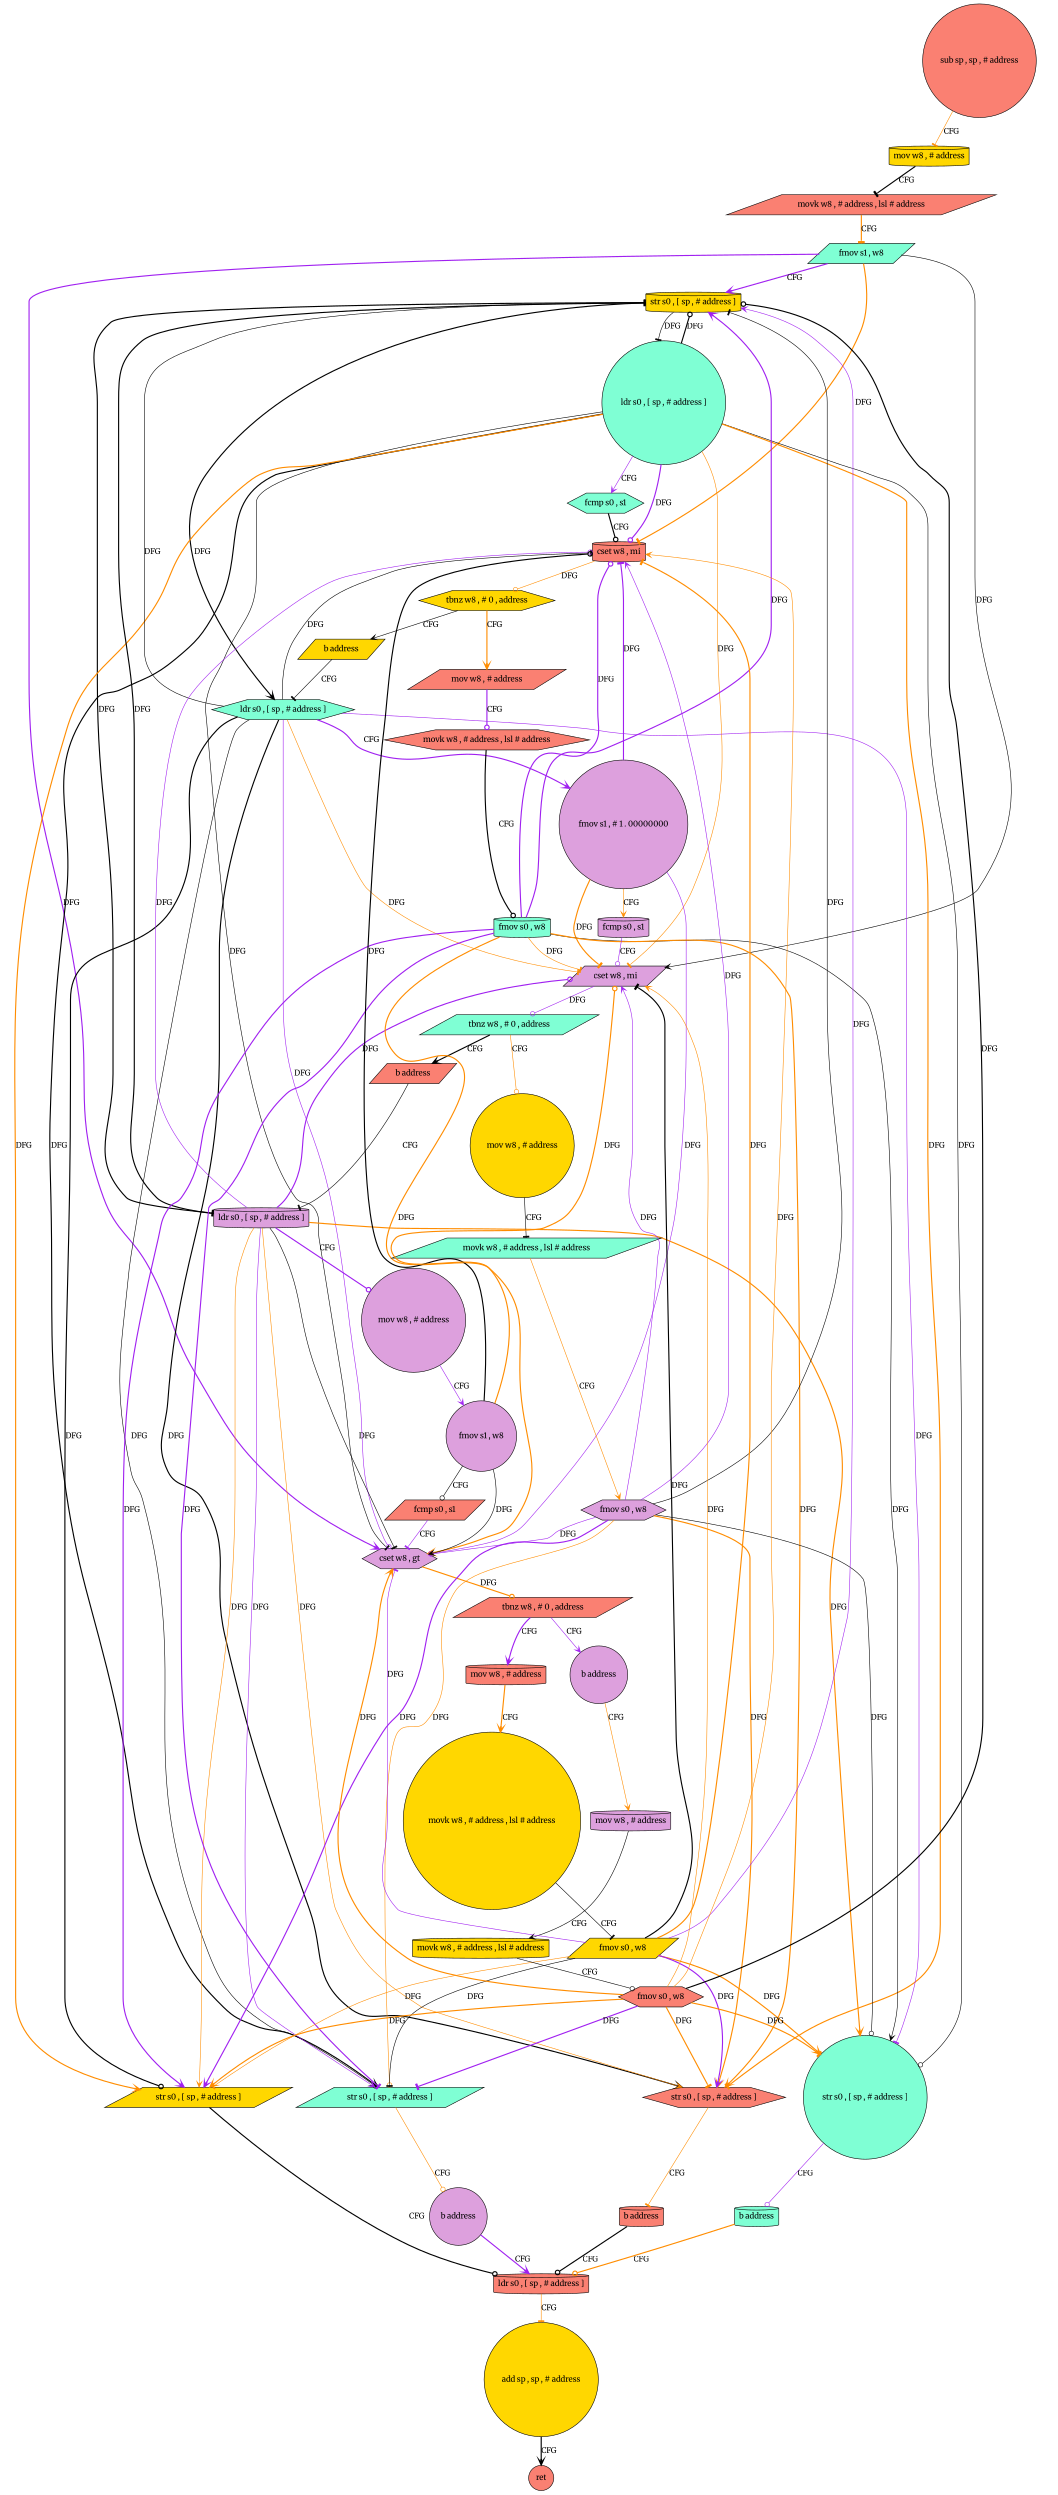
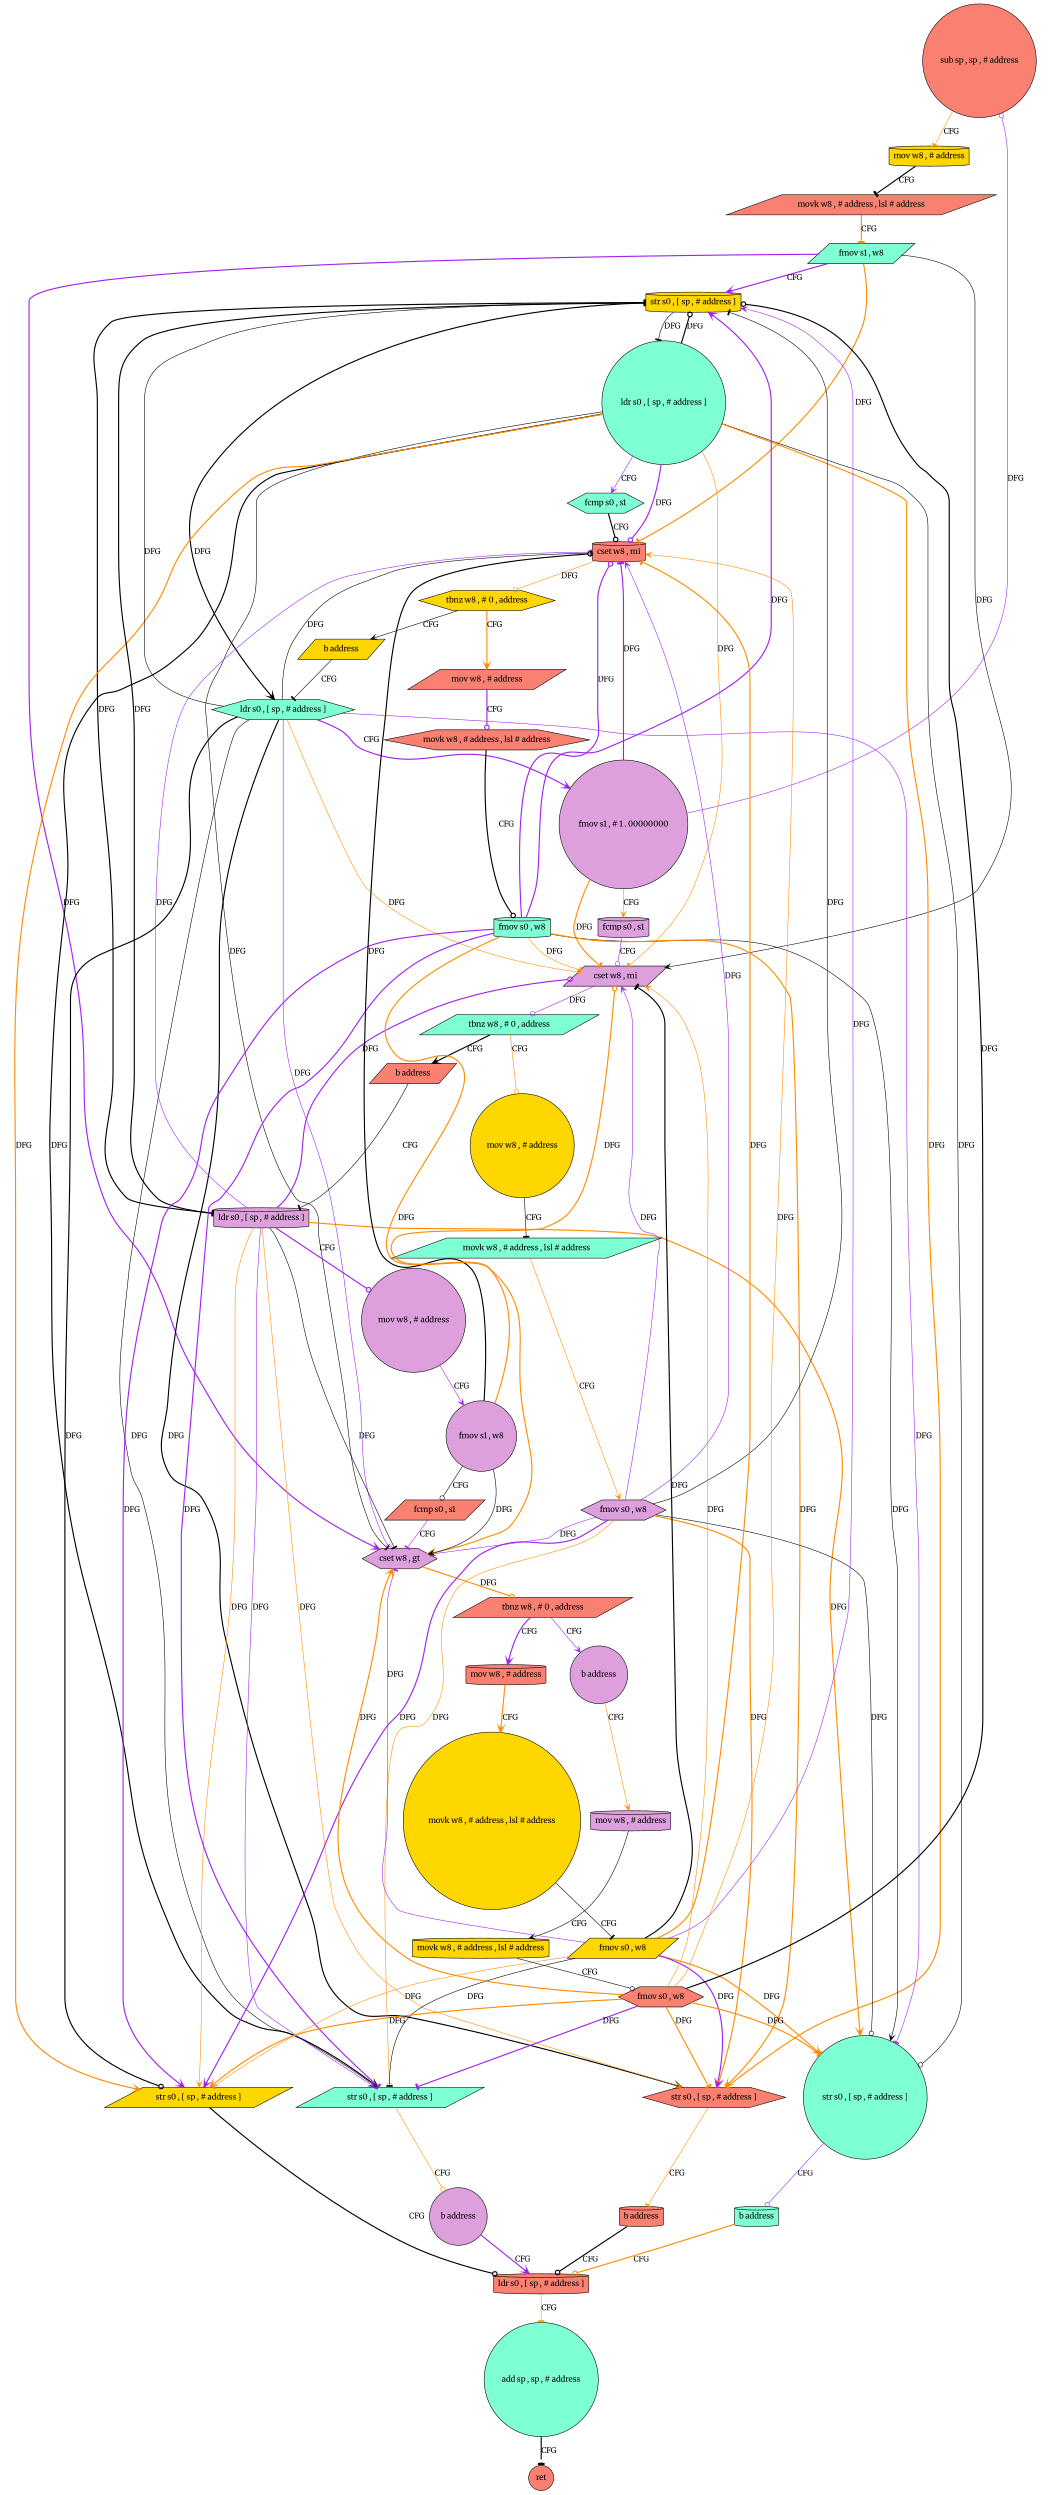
(660, 1283) -> (1007, 561)
(541, 2380) -> (541, 2380)
(541, 2448) -> (541, 2448)
